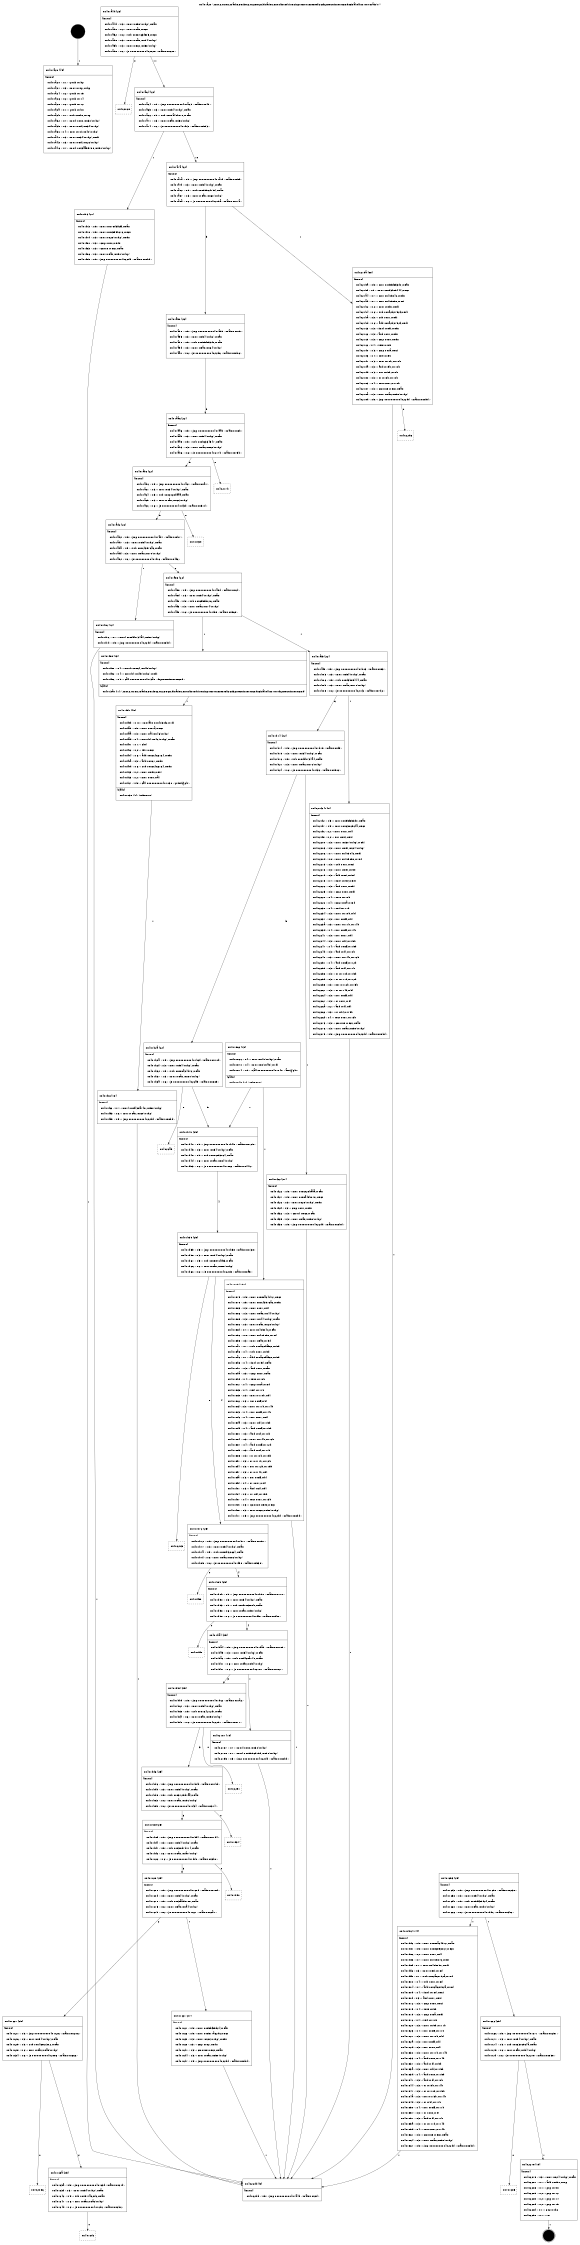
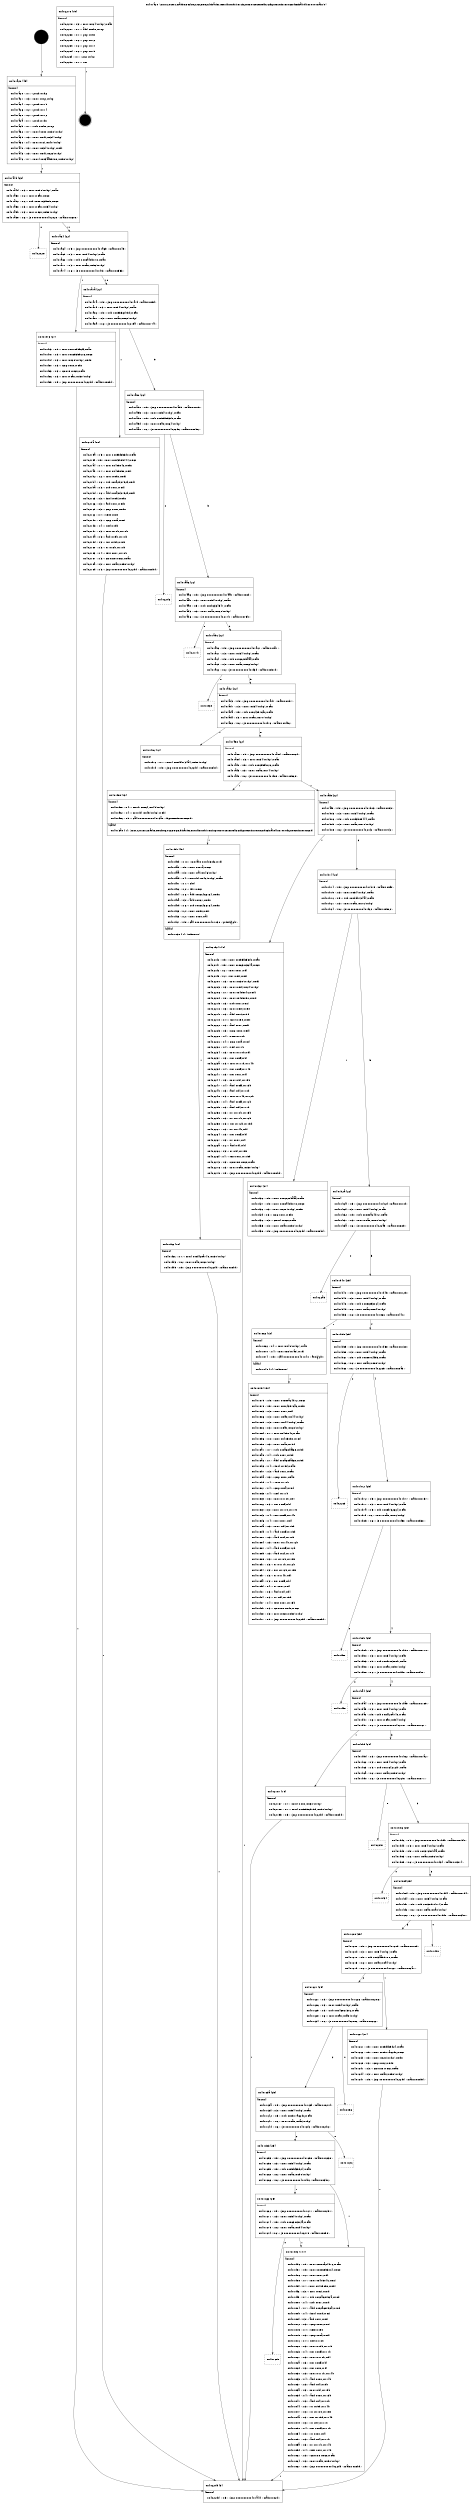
none -> (41, 168)
(403, 417) -> (164, 514)
(240, 1107) -> (331, 1324)
(95, 1460) -> none
(307, 1704) -> none
(295, 1849) -> none
(534, 2109) -> (300, 2242)
none -> (295, 2135)
